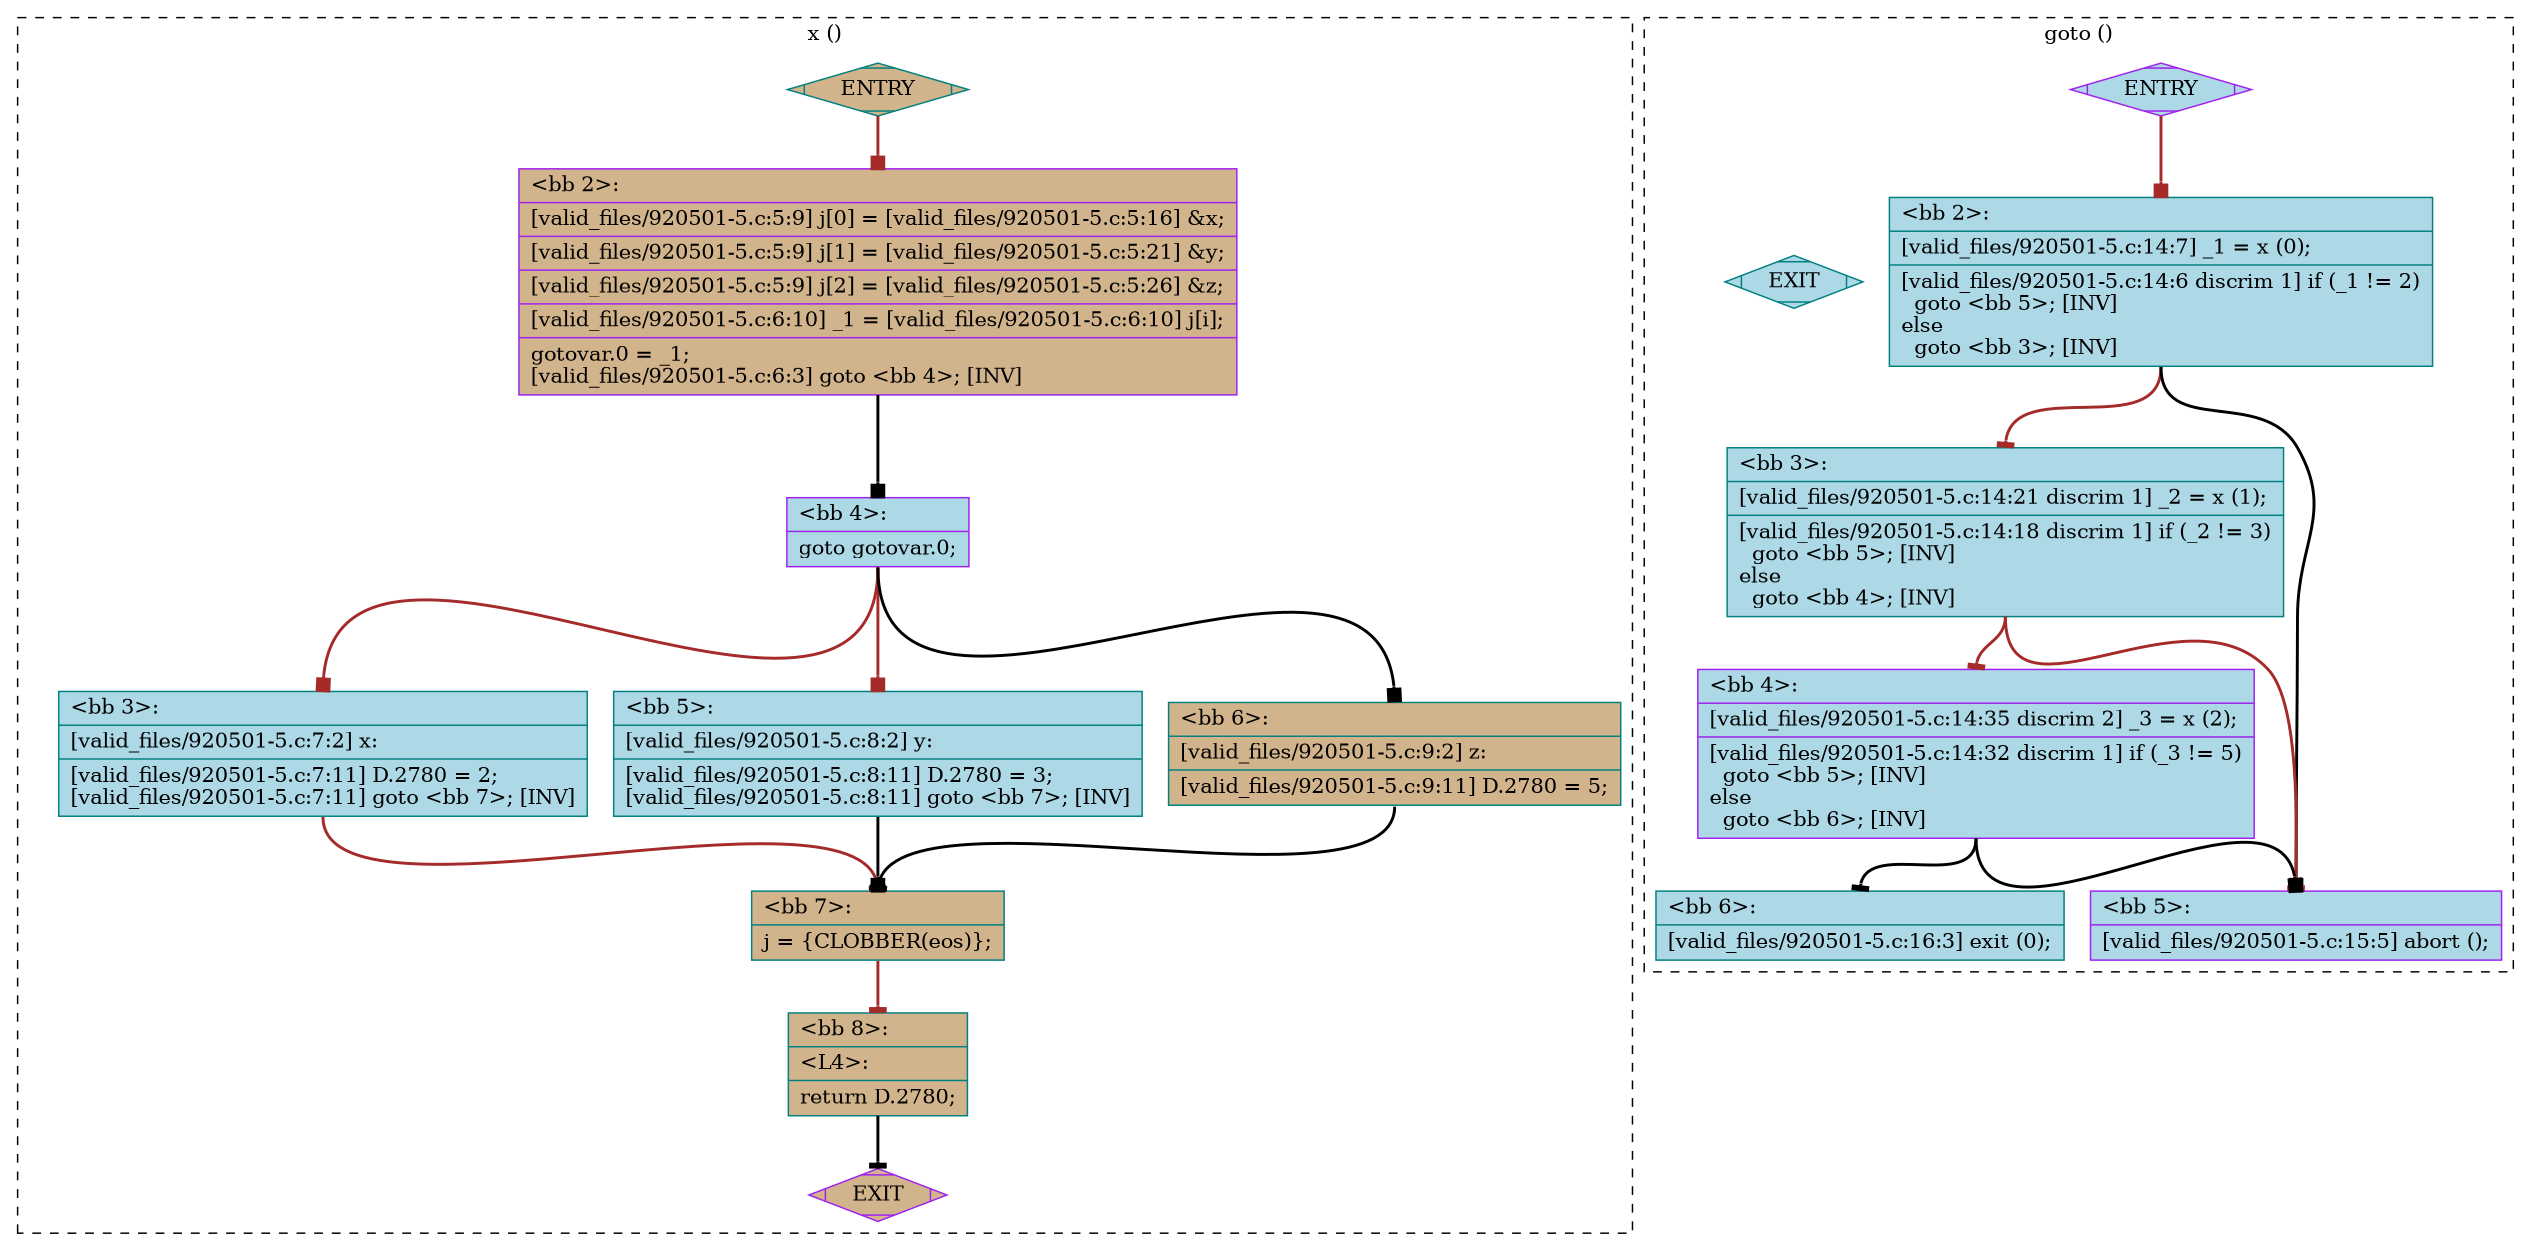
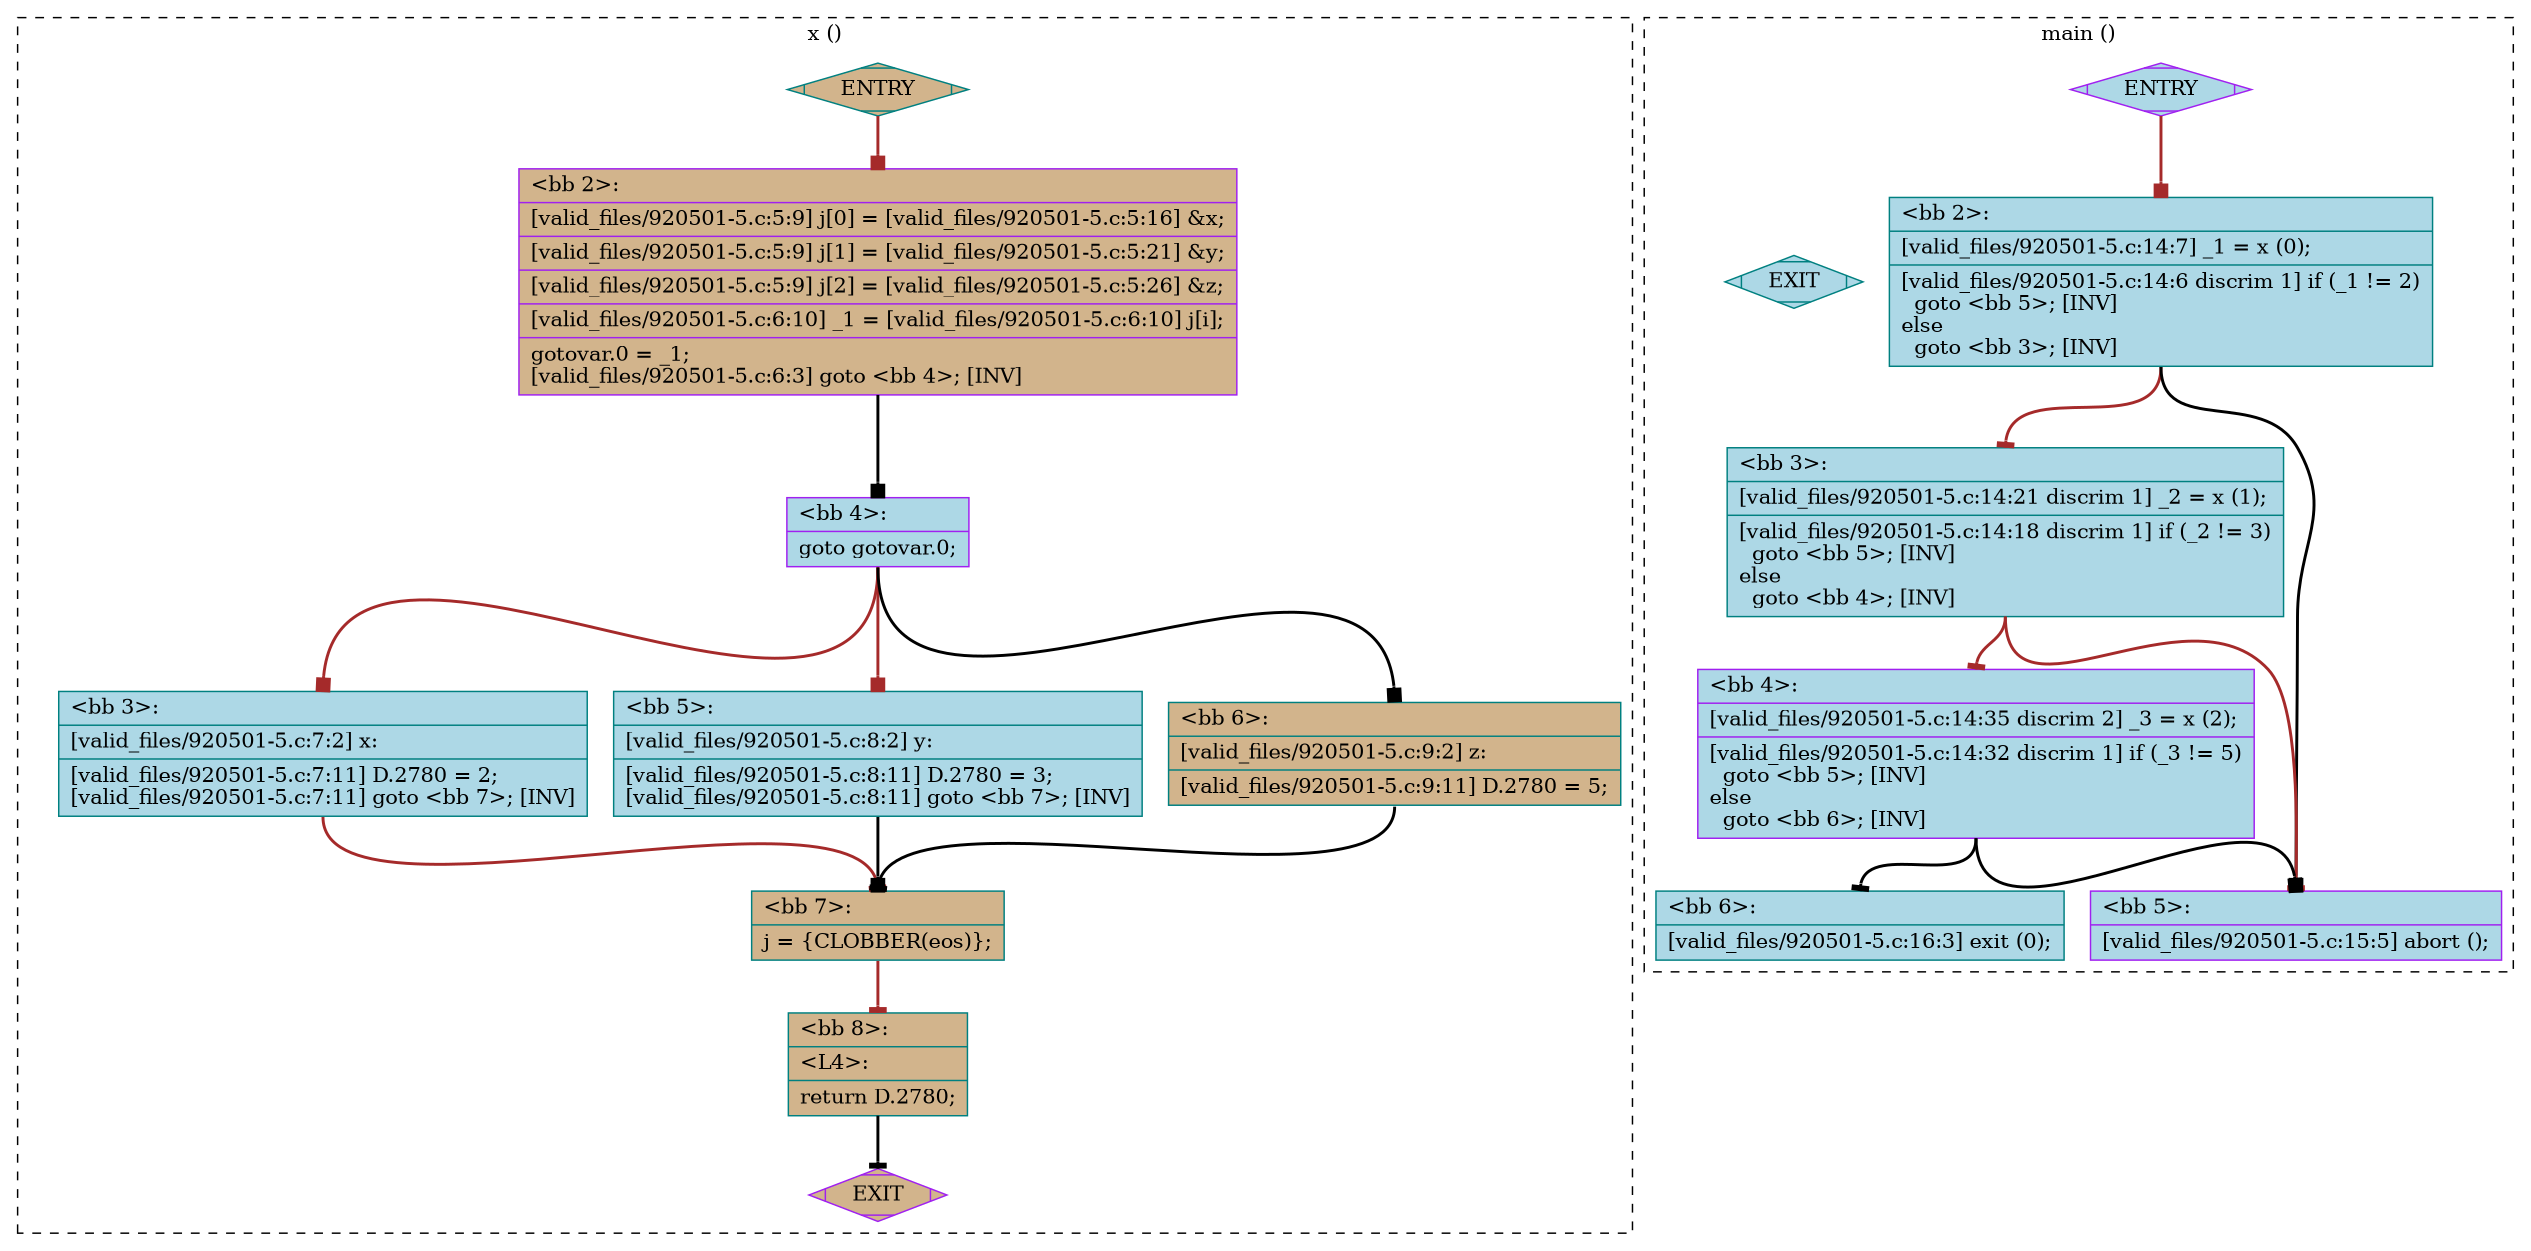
(2079, 34) -> (2079, 34)
